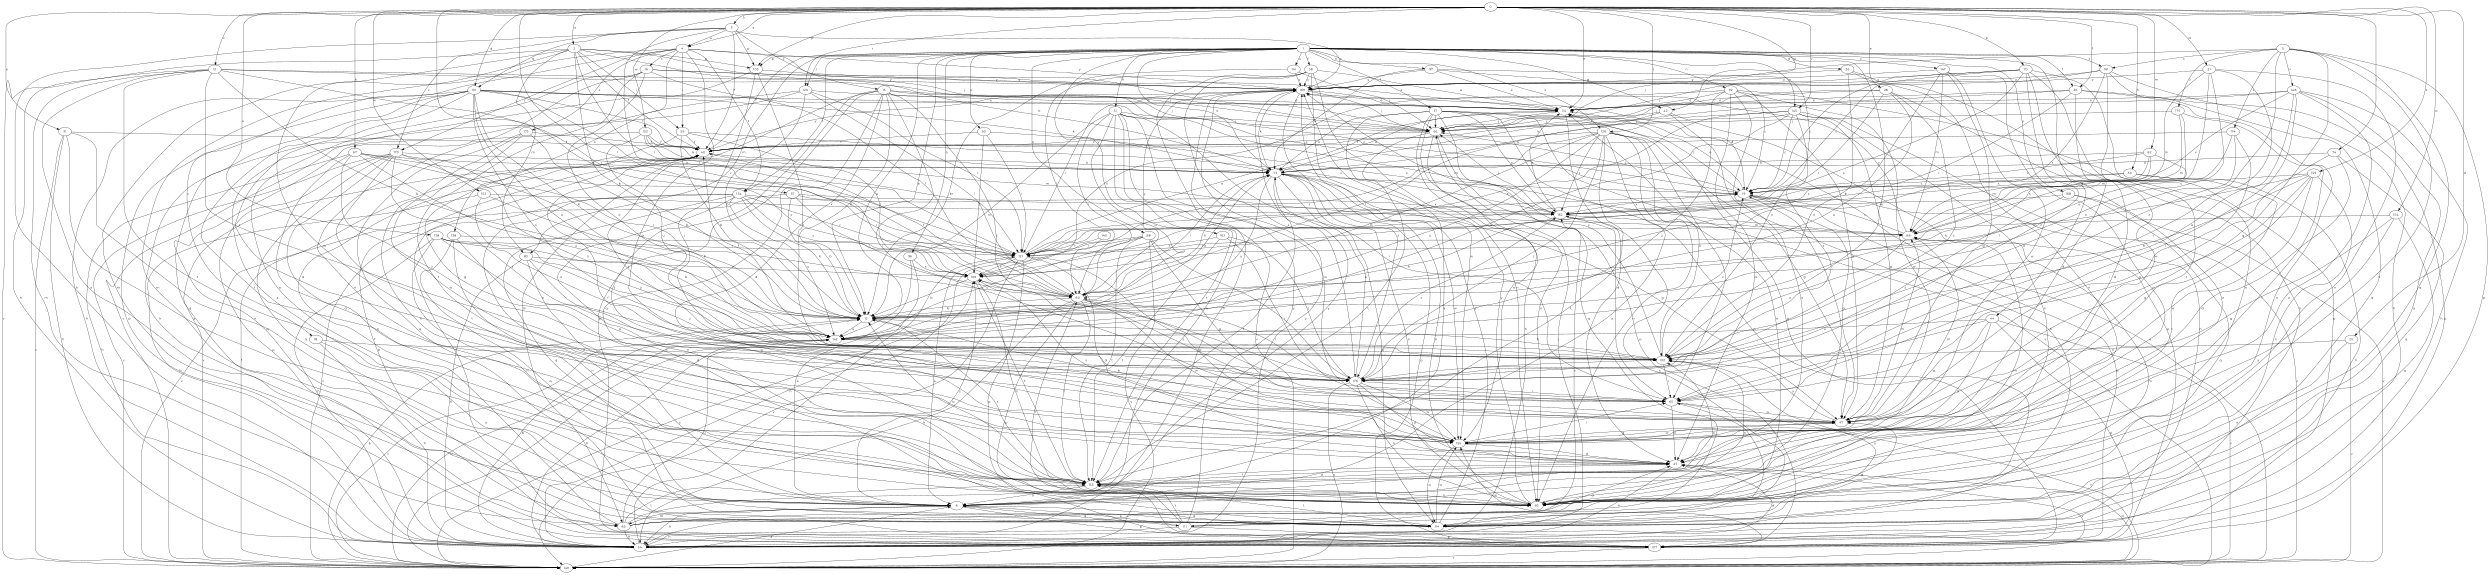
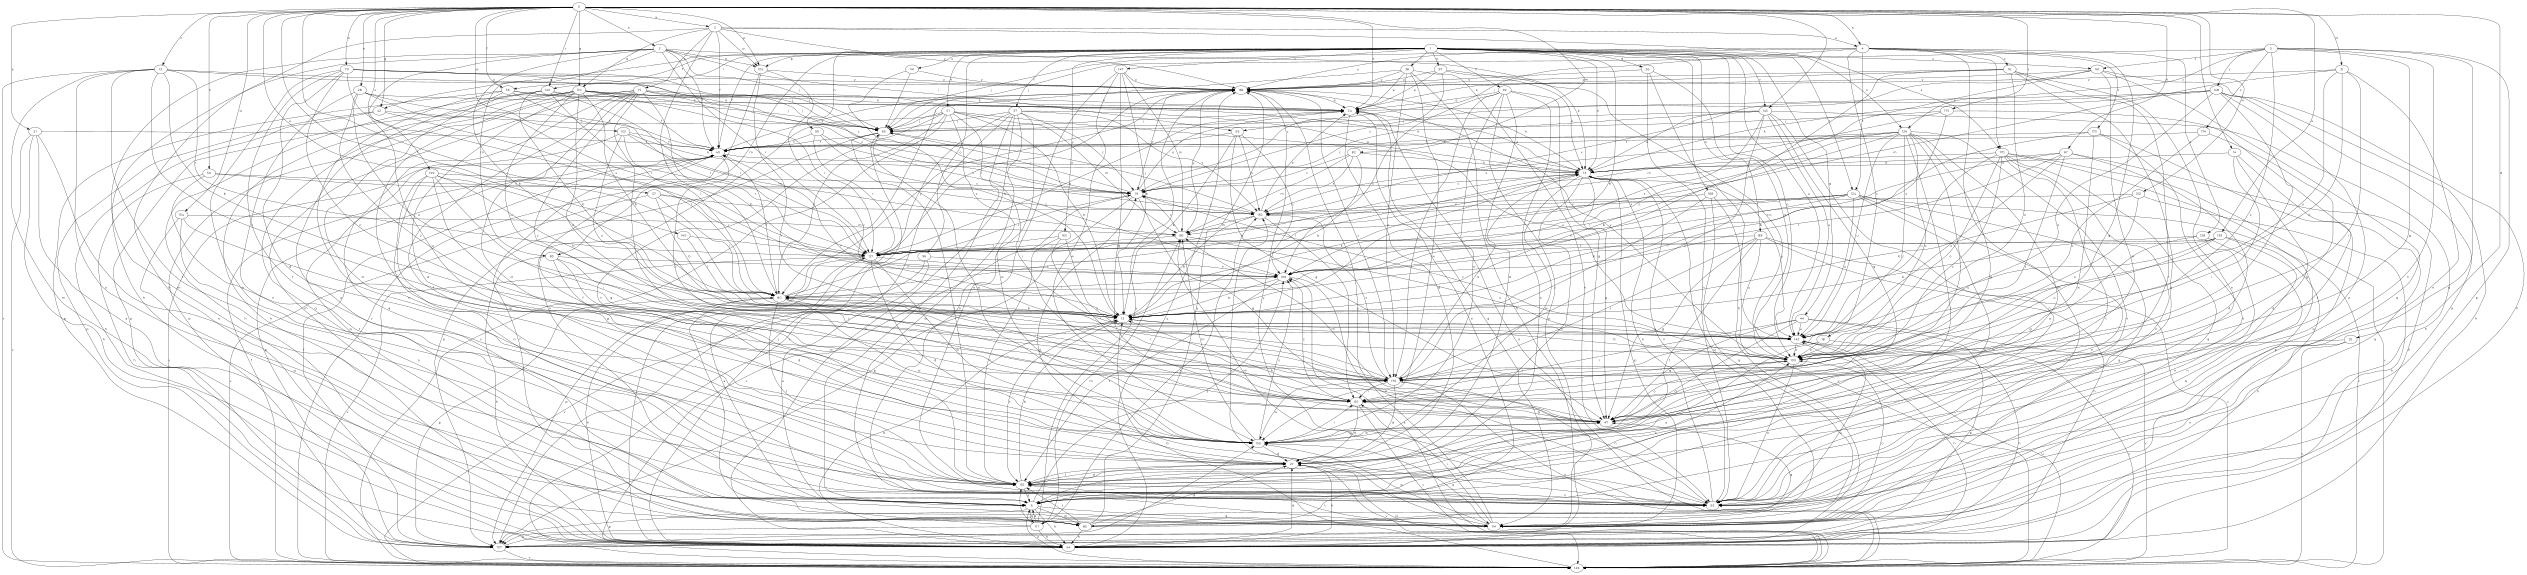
none -> (271, 103)
(2066, 189) -> none
